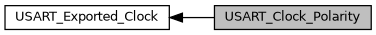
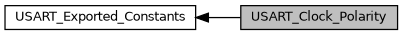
(87, 18) -> (100, 18)
